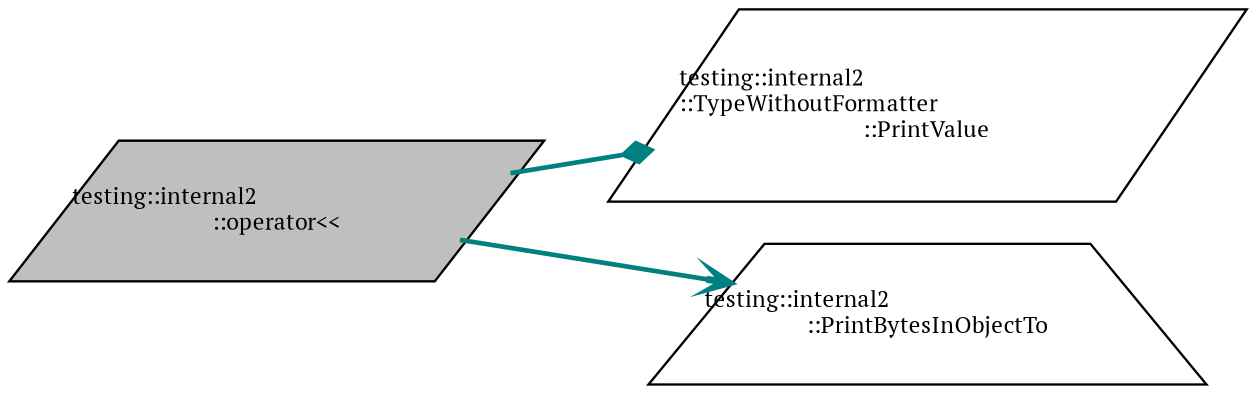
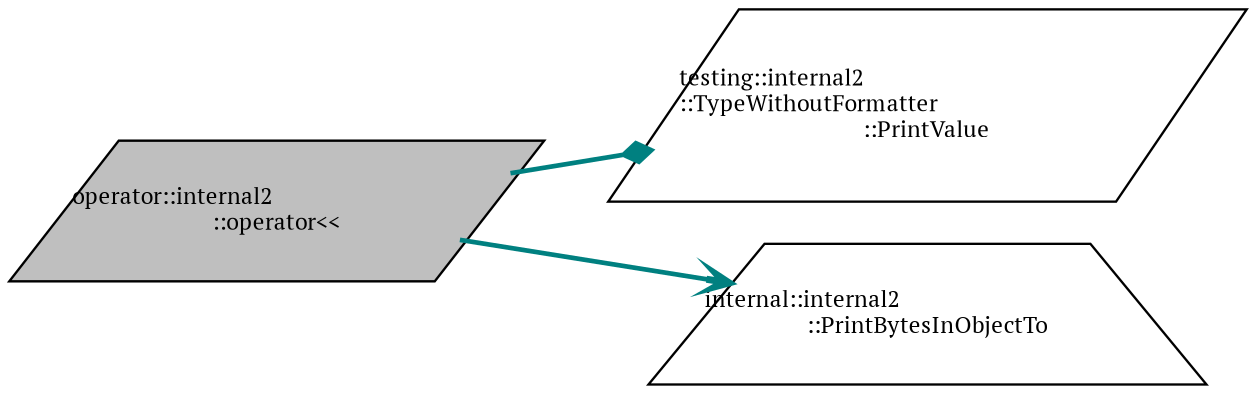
(277, 211) -> (277, 211)
(927, 314) -> (927, 314)
